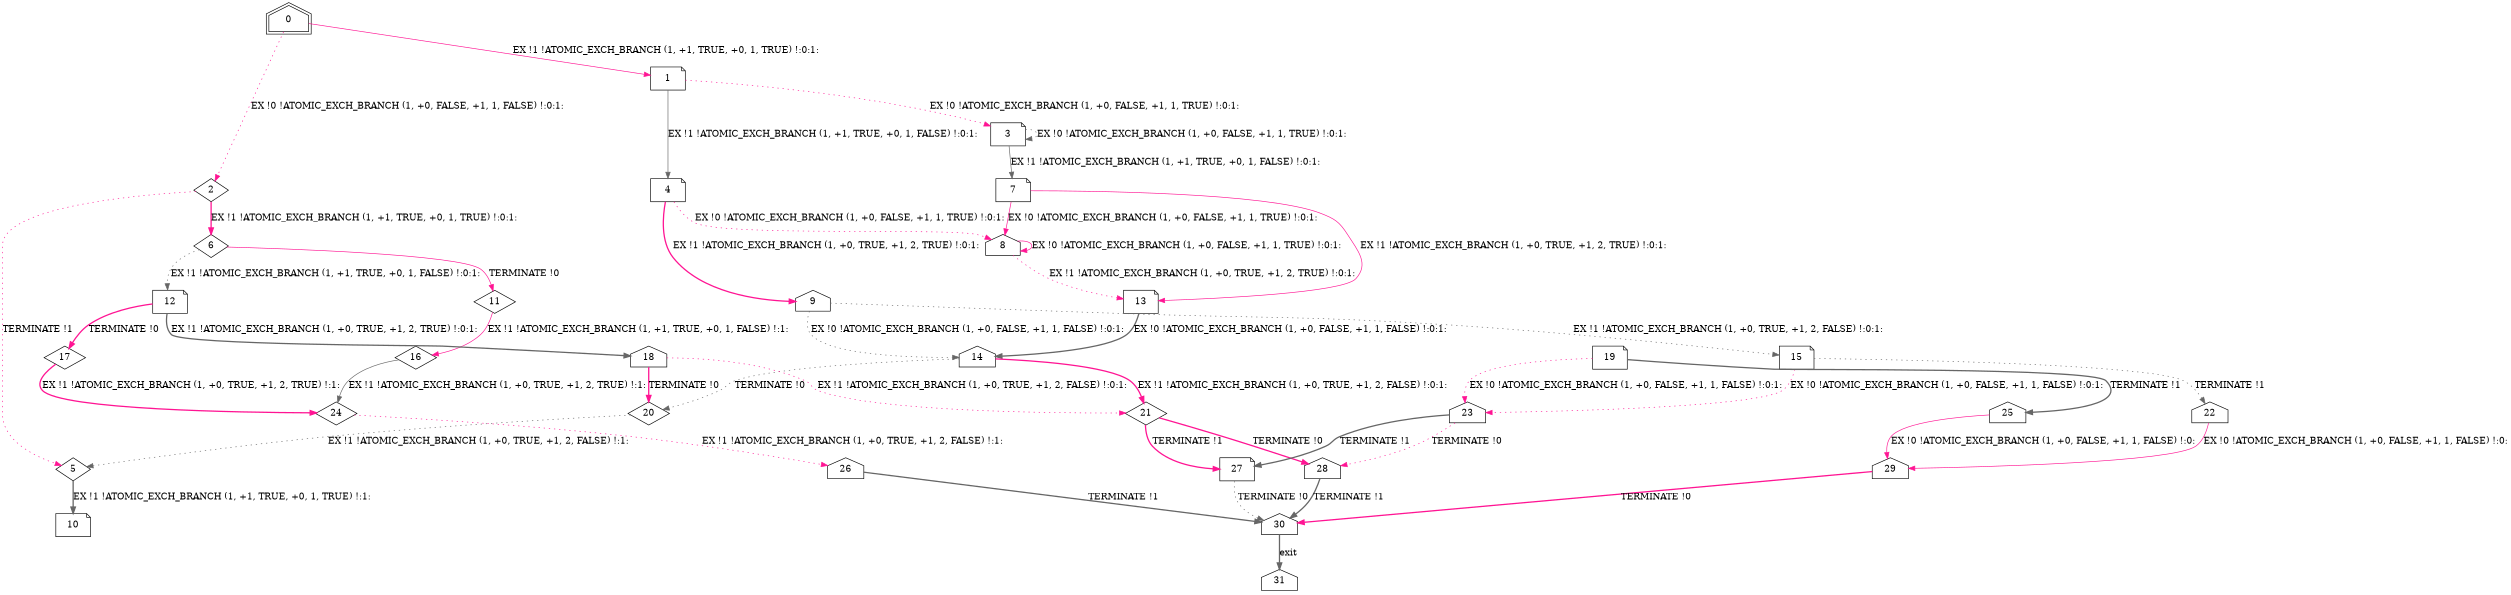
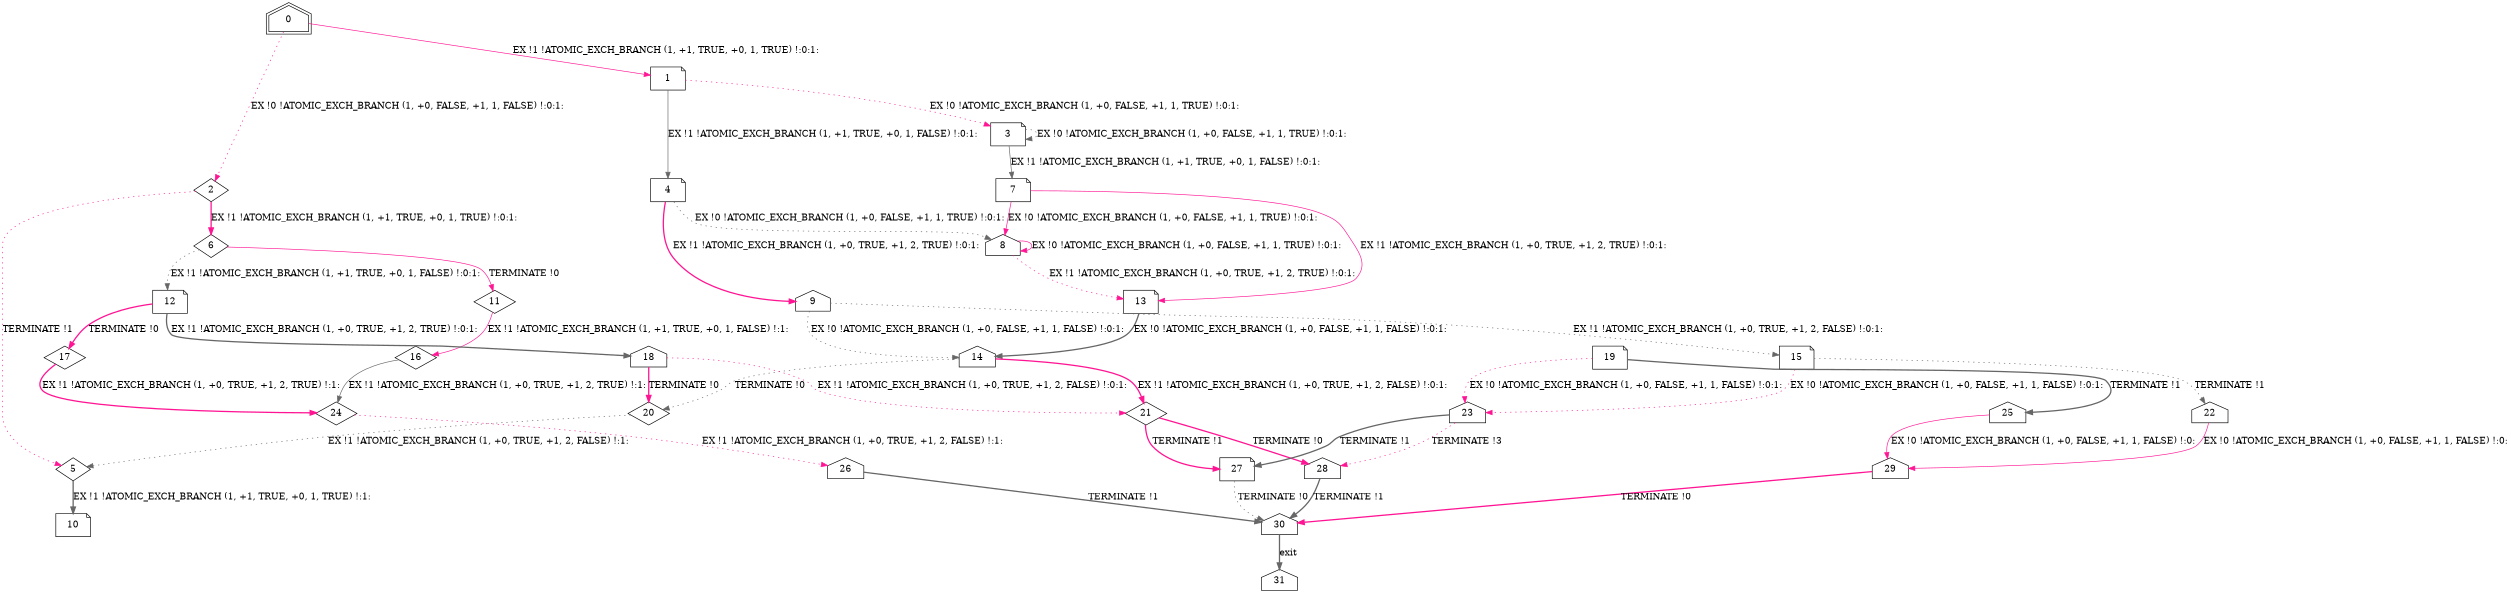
(825, 231) -> (825, 231)
(1467, 441) -> (1467, 441)
